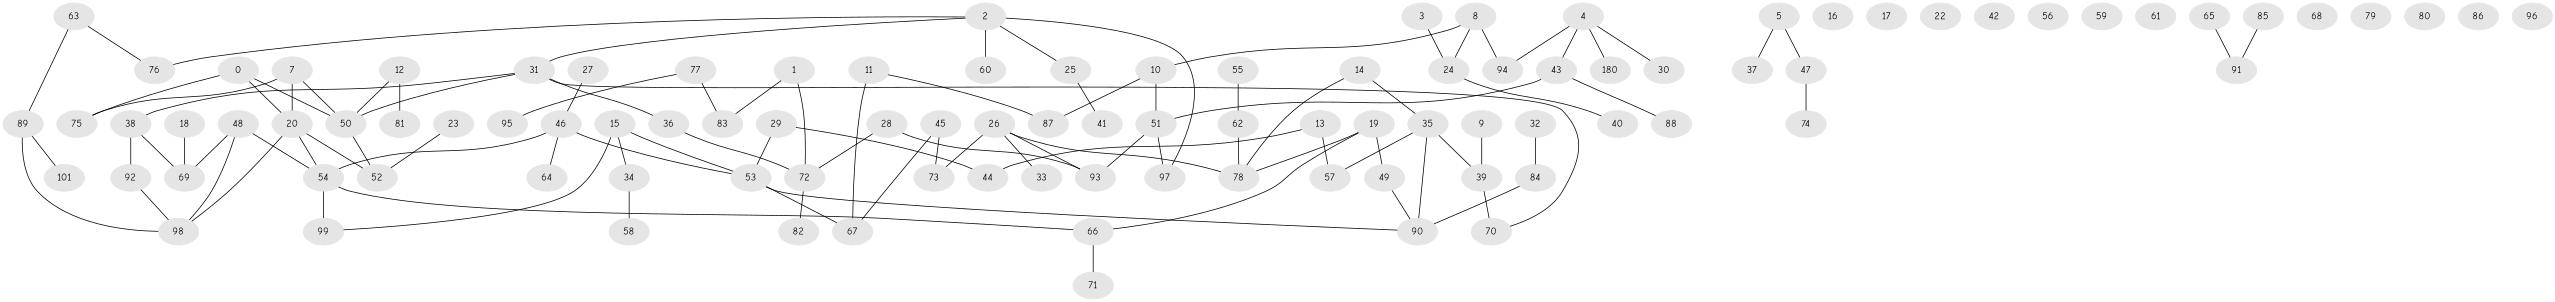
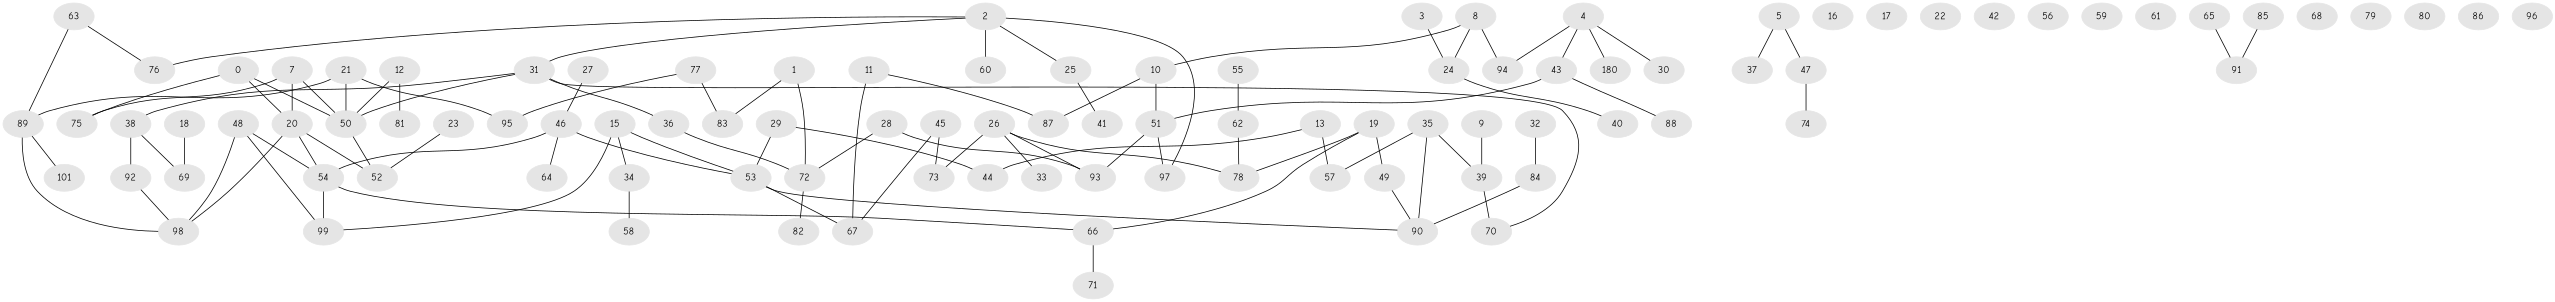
none -> (346, 70)
(1360, 70) -> none
(212, 151) -> (281, 178)
